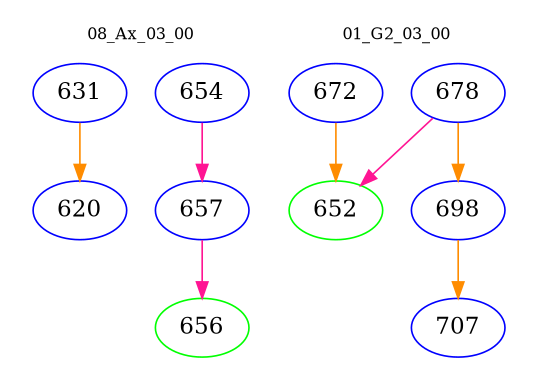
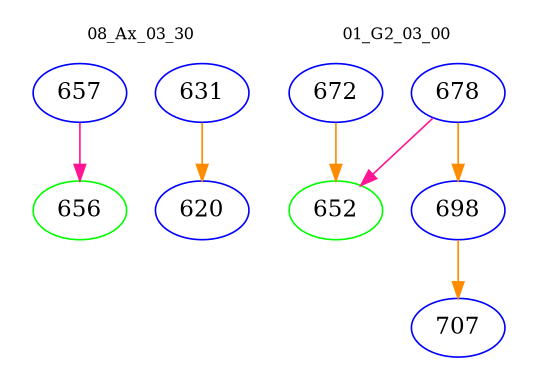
(141, 35) -> (141, 35)
(202, 93) -> none
